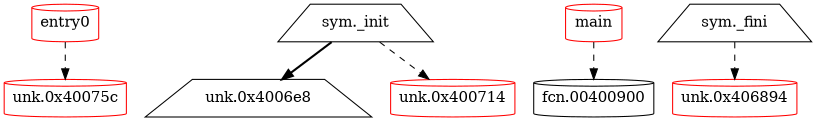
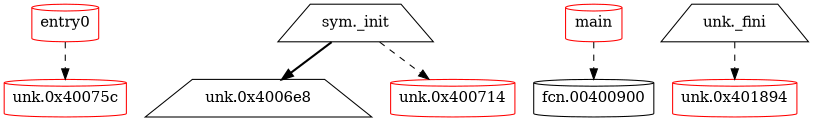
(735, 23) -> (735, 23)
(735, 98) -> (735, 98)
